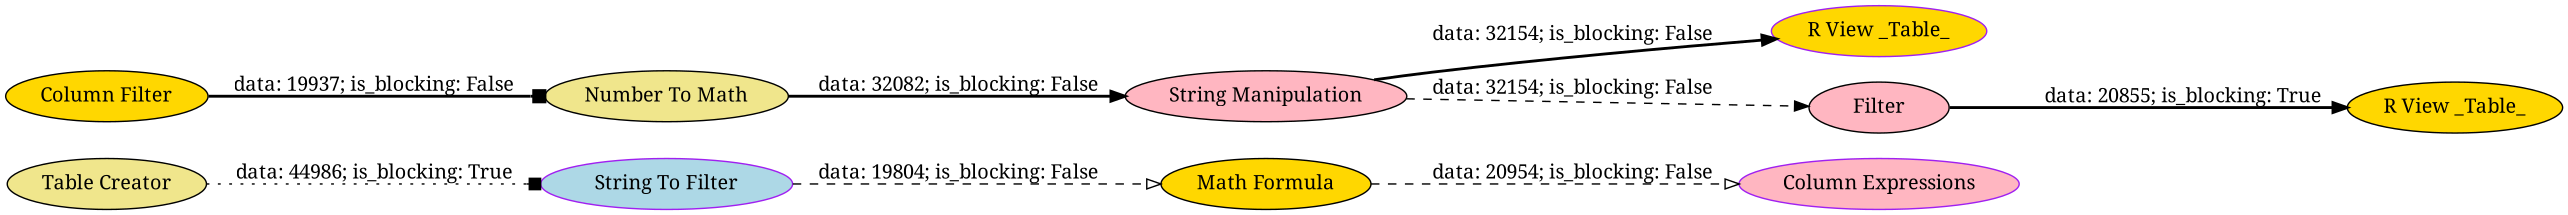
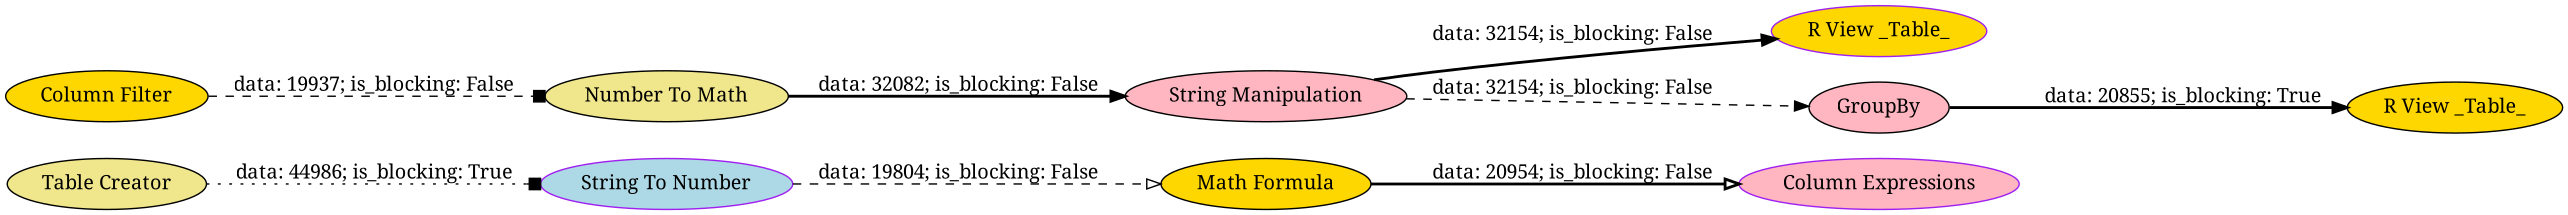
(370, 96) -> (370, 96)
(1879, 108) -> (1879, 108)
(667, 184) -> (667, 184)
(1548, 184) -> (1548, 184)
